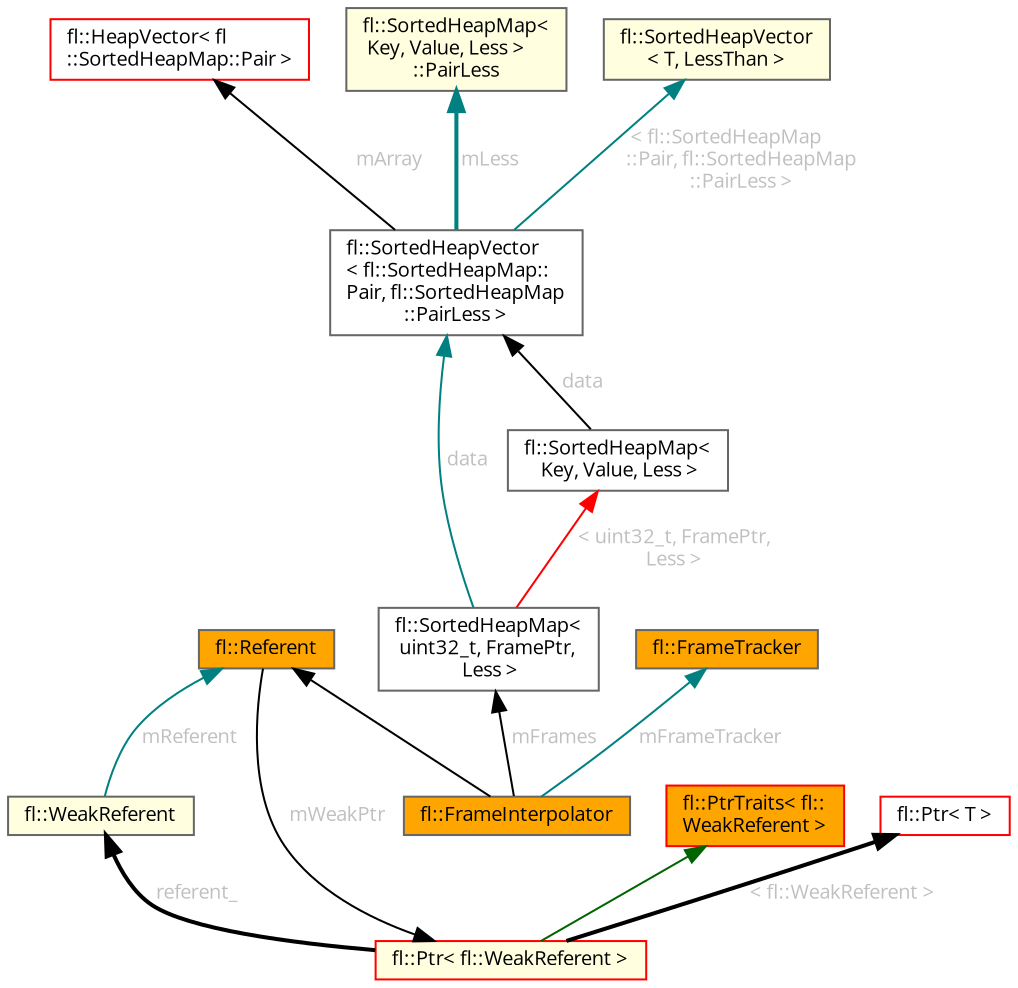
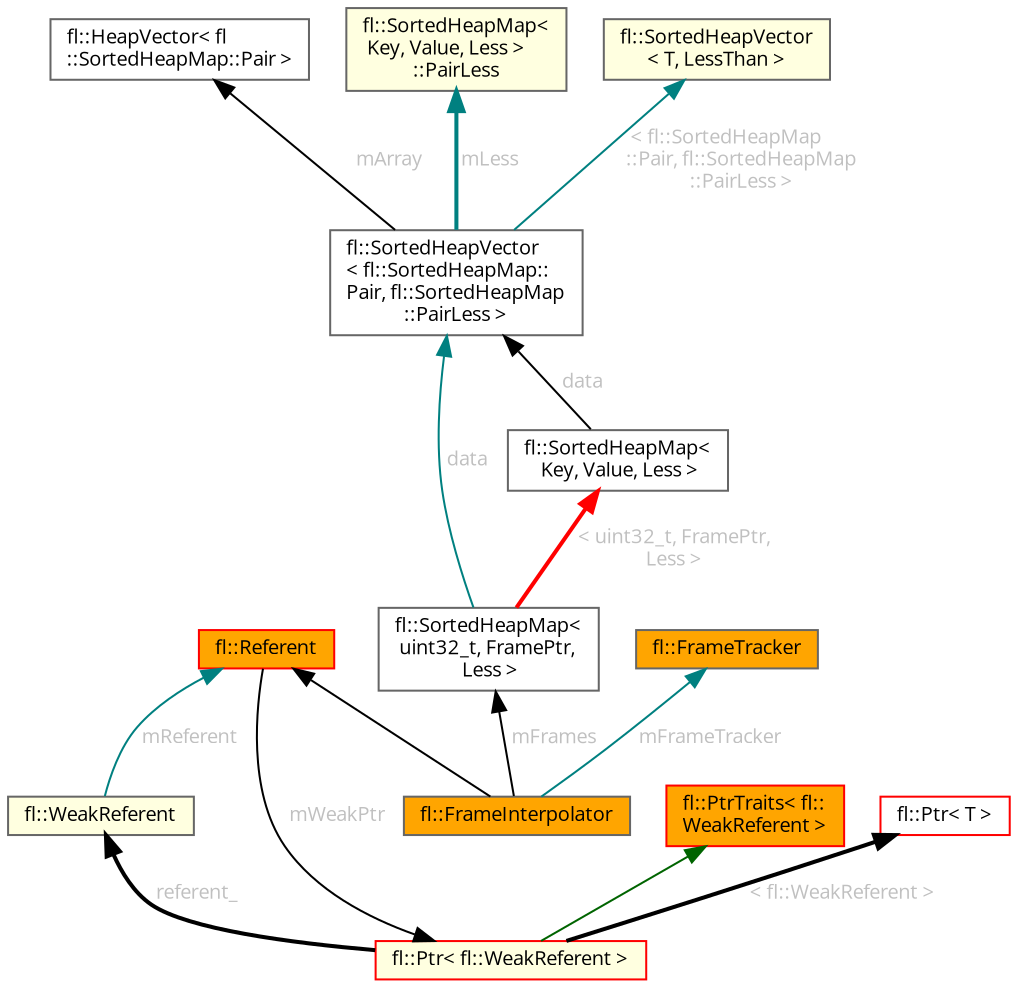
(180, 49) -> (180, 49)
(551, 558) -> (551, 558)
(267, 649) -> (267, 649)
